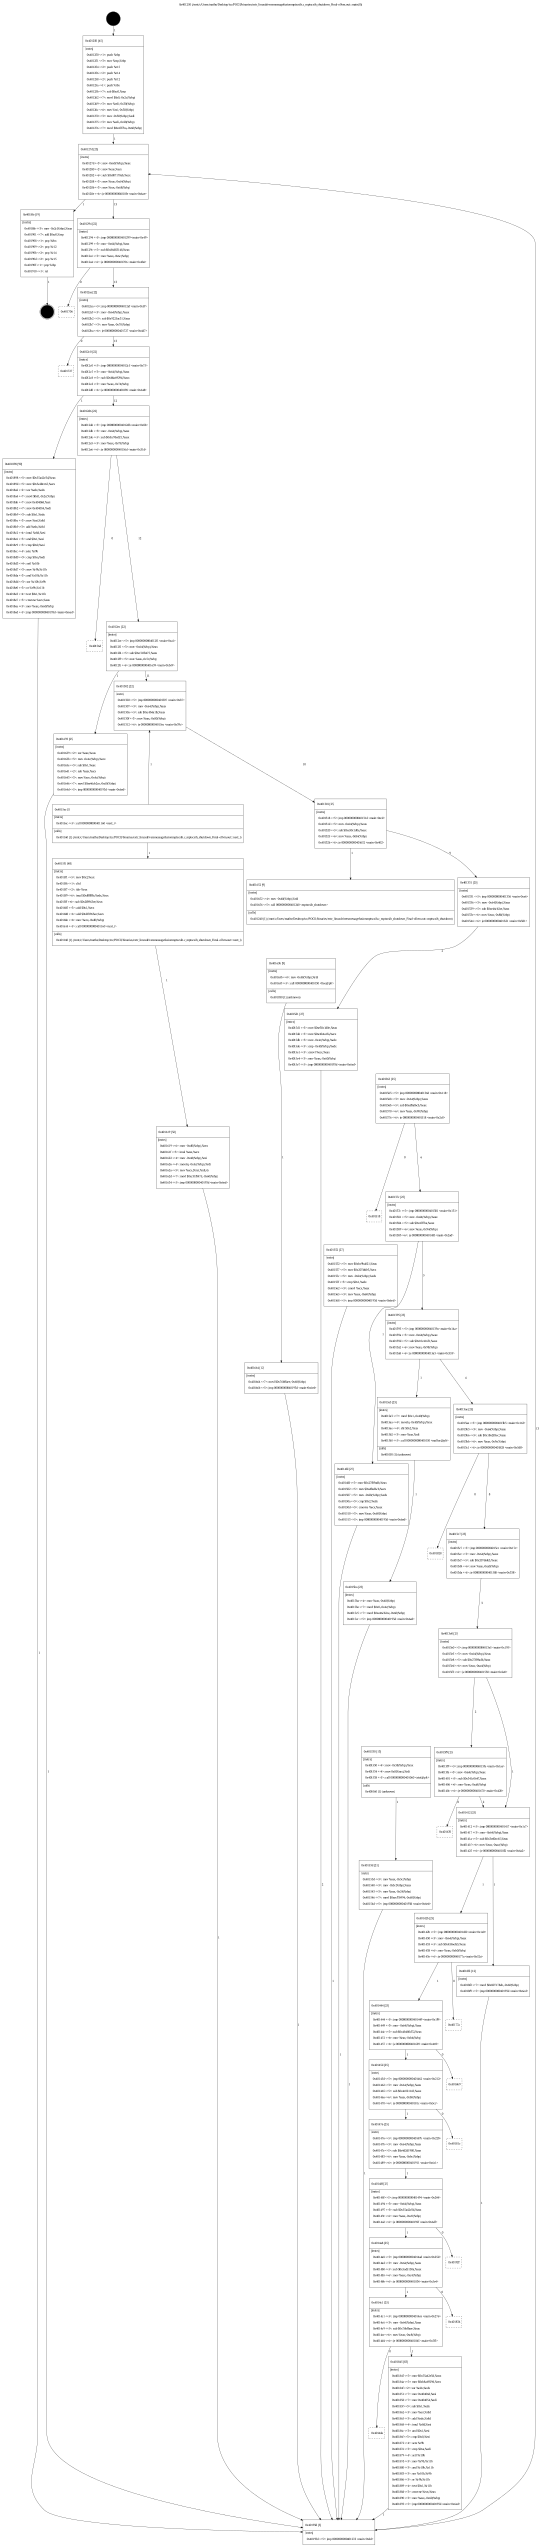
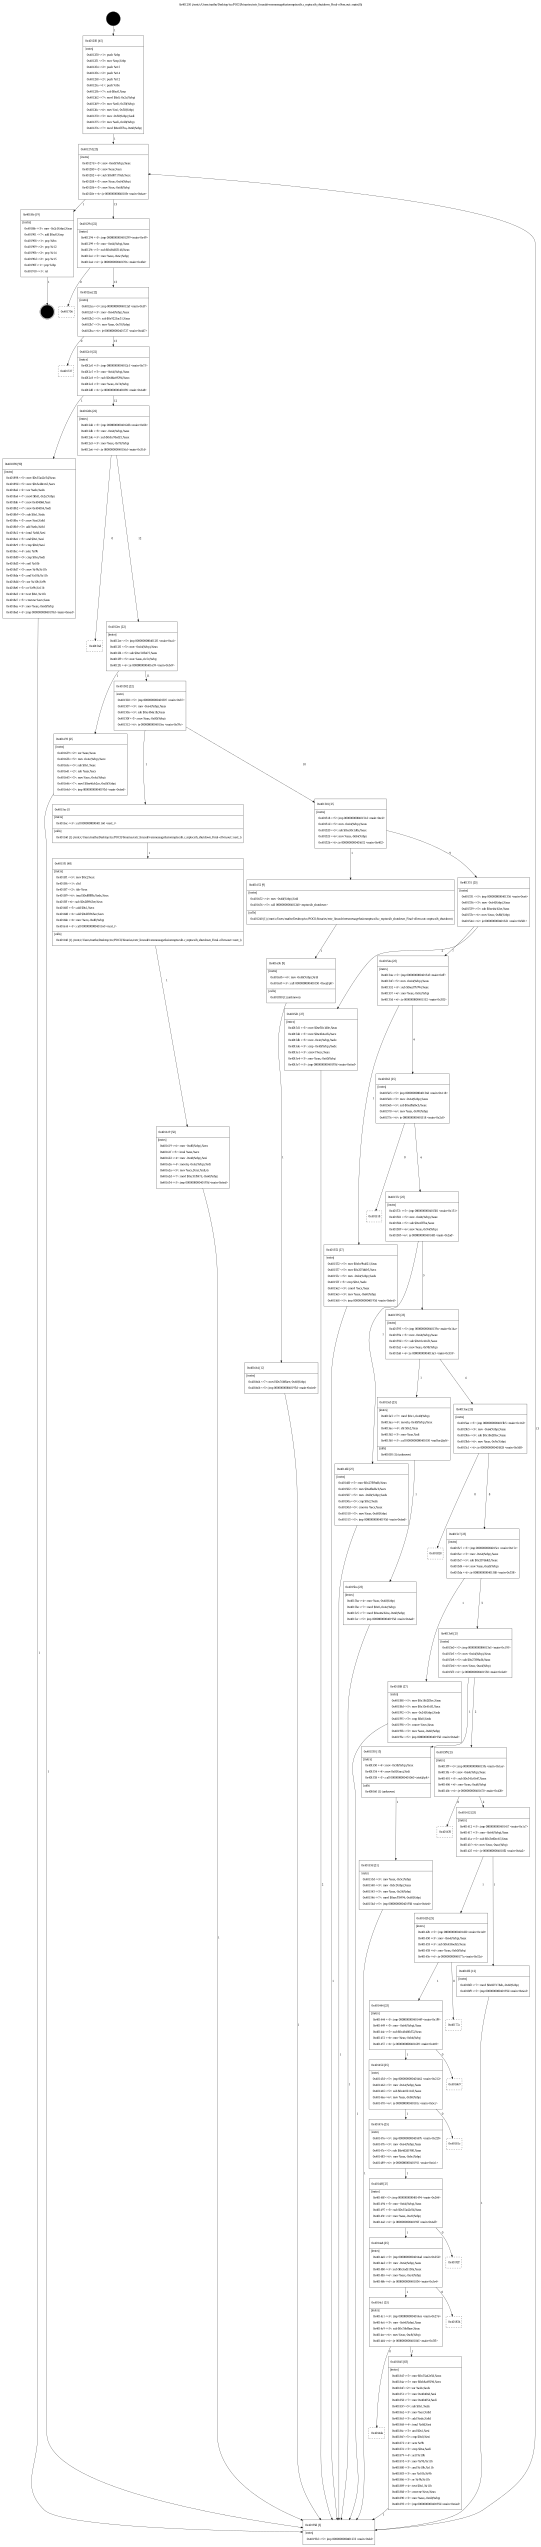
(149, 768) -> (143, 766)
none -> (326, 940)
none -> (413, 980)
none -> (425, 1712)
(507, 1740) -> (467, 1725)
